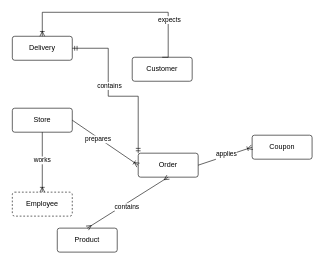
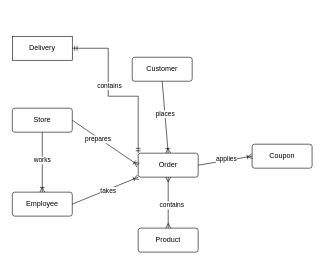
(99, 12) -> none
(42, 48) -> (42, 48)
none -> (165, 117)
(282, 147) -> (282, 156)
none -> (105, 191)
(42, 204) -> (42, 204)
(87, 240) -> (168, 240)
